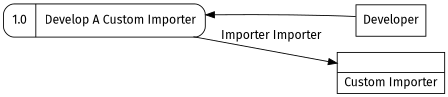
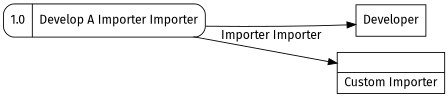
(285, 15) -> (276, 26)
(121, 20) -> (119, 20)
